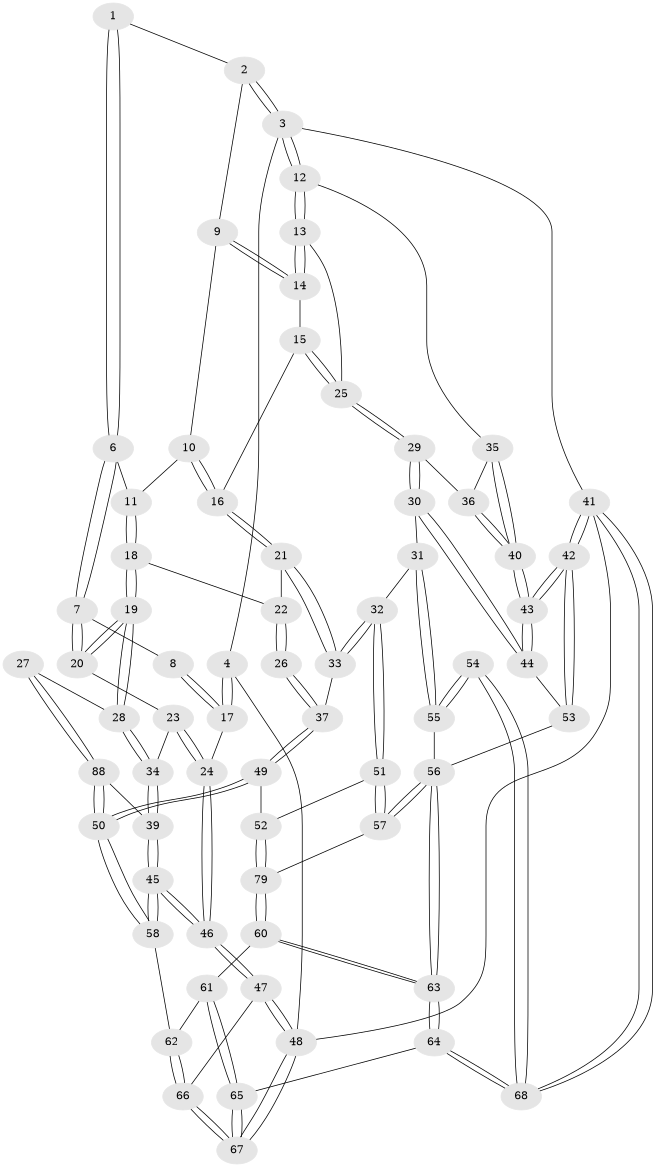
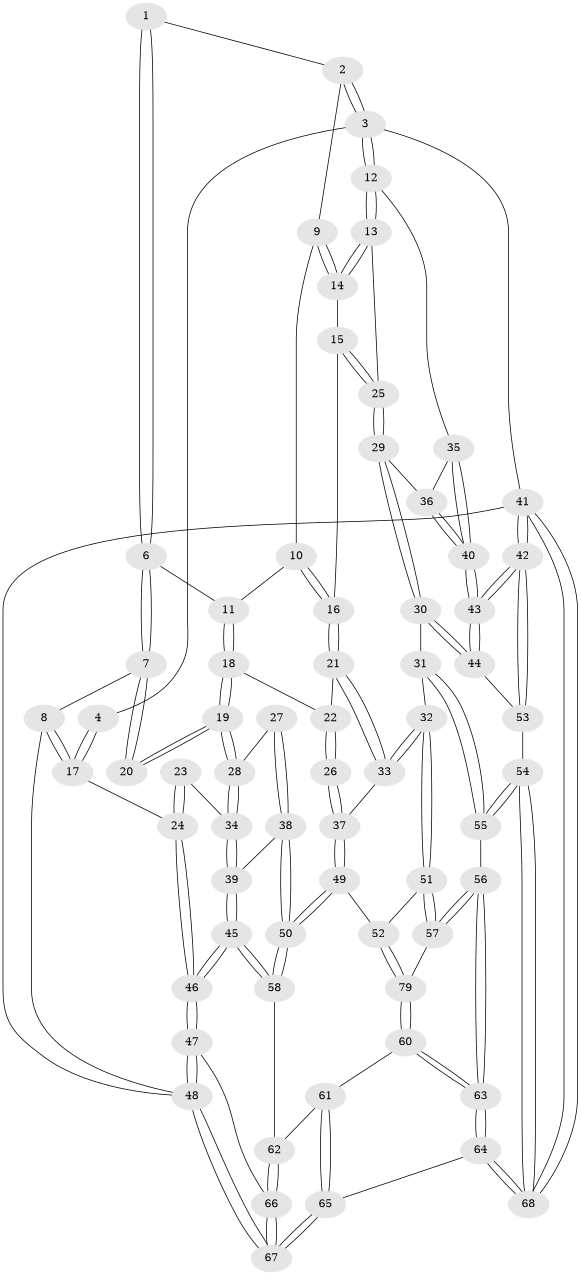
(132, 695) -> none
(502, 745) -> (523, 746)
(99, 772) -> (286, 826)
(302, 844) -> (32, 954)
